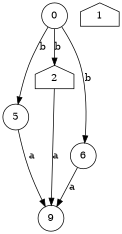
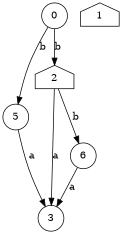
(83, 79) -> (67, 113)
(51, 218) -> (51, 218)
